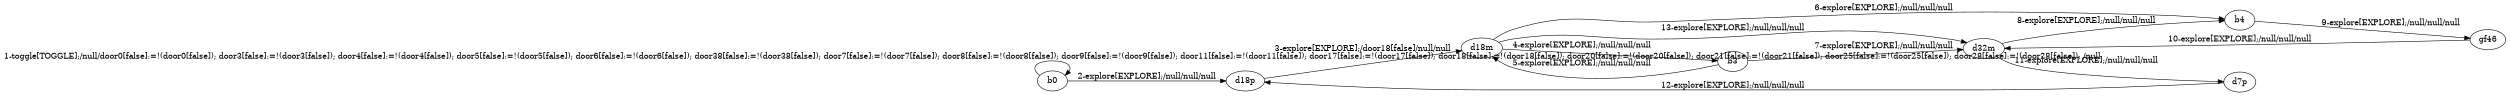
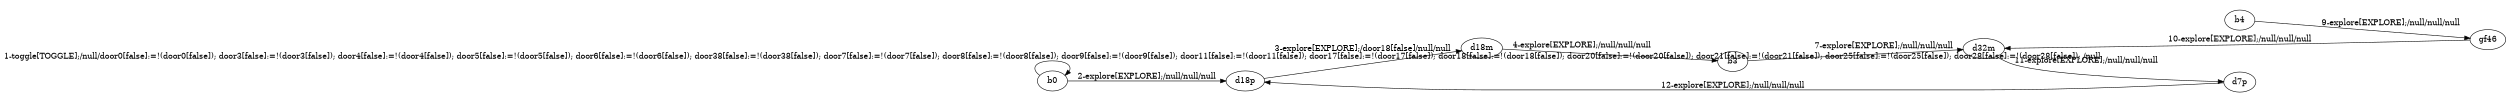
(1854, 14) -> none
(2110, 28) -> none
(1730, 37) -> none
(1607, 78) -> none
